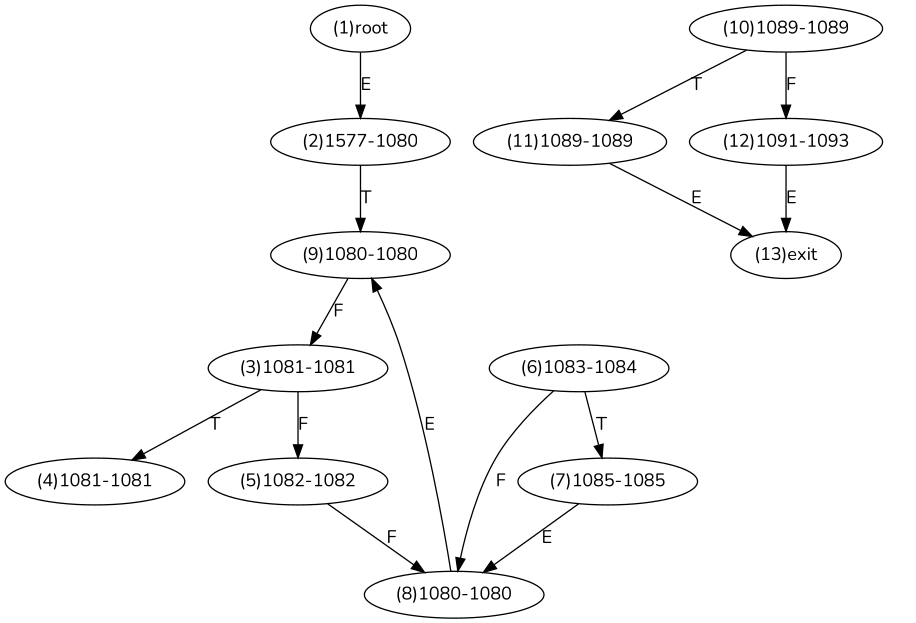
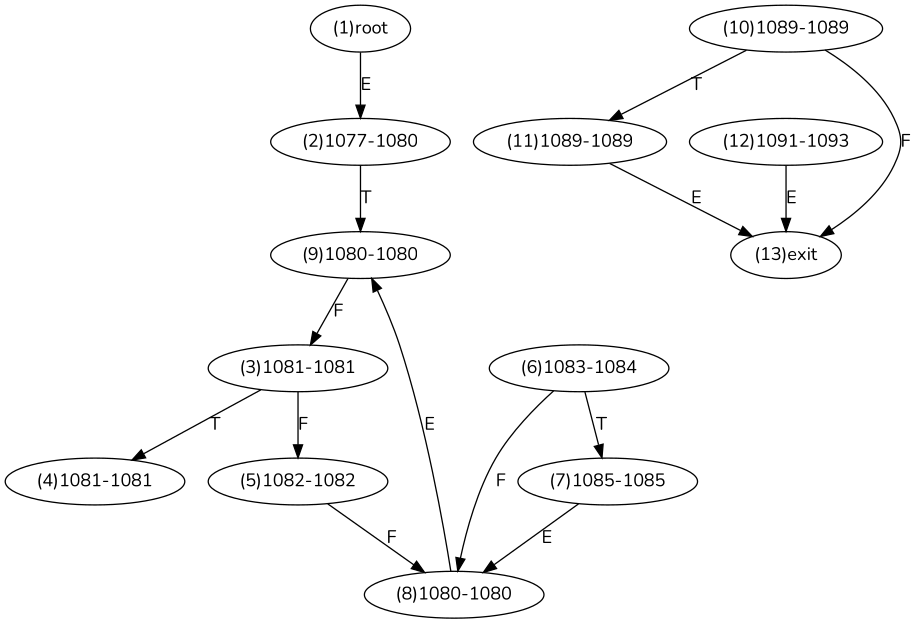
(786, 79) -> (900, 138)
(360, 142) -> (360, 142)
